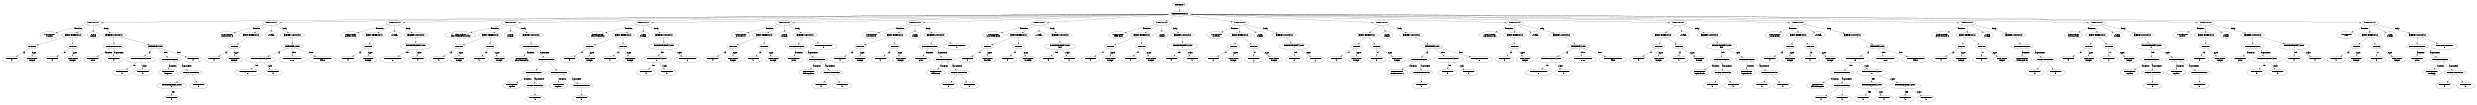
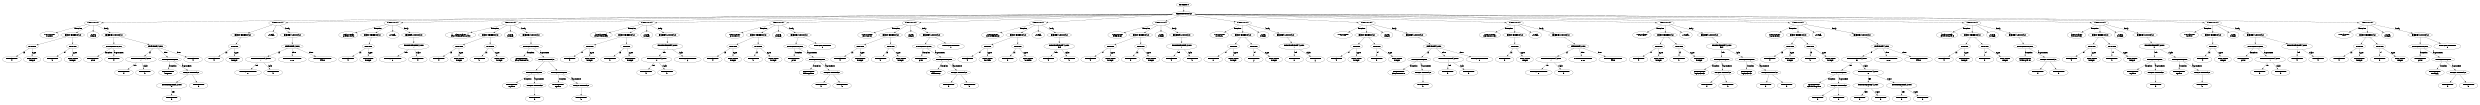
(227, 35) -> none
none -> (1343, 35)
none -> (1642, 35)
(1855, 59) -> (1857, 59)
